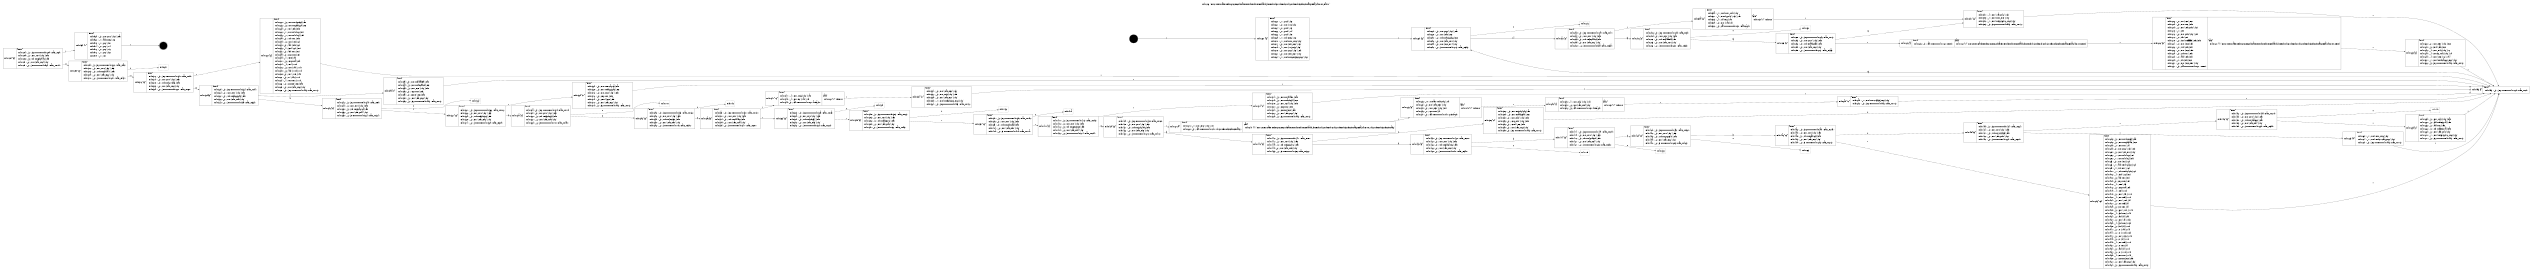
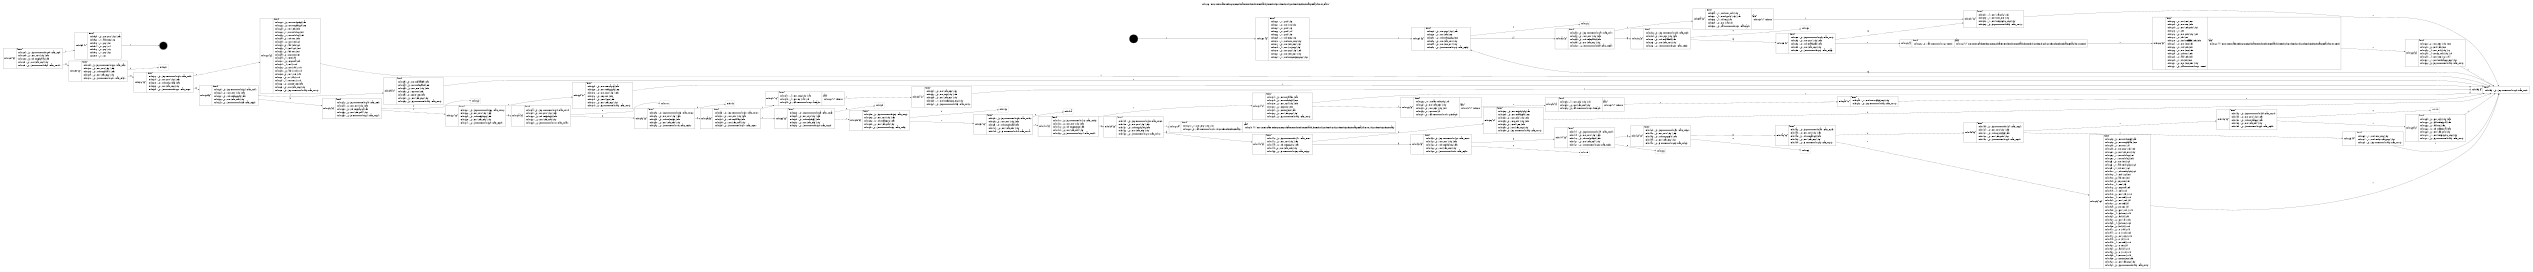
(1399, 120) -> (1356, 107)
